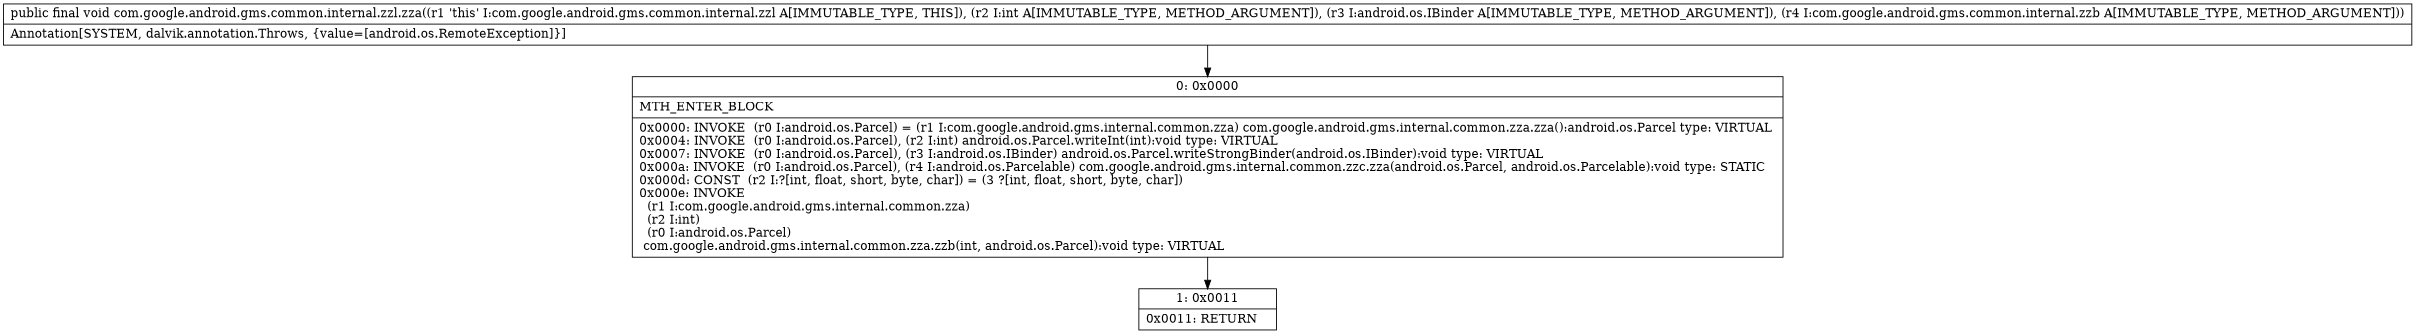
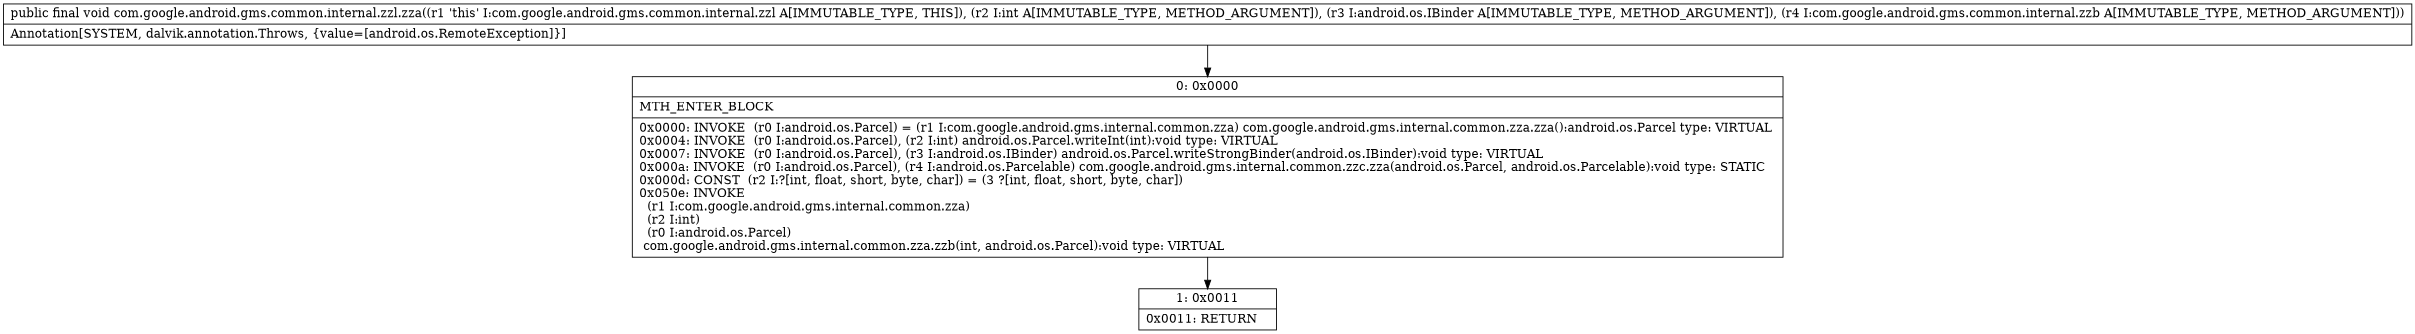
(696, 194) -> (696, 194)
